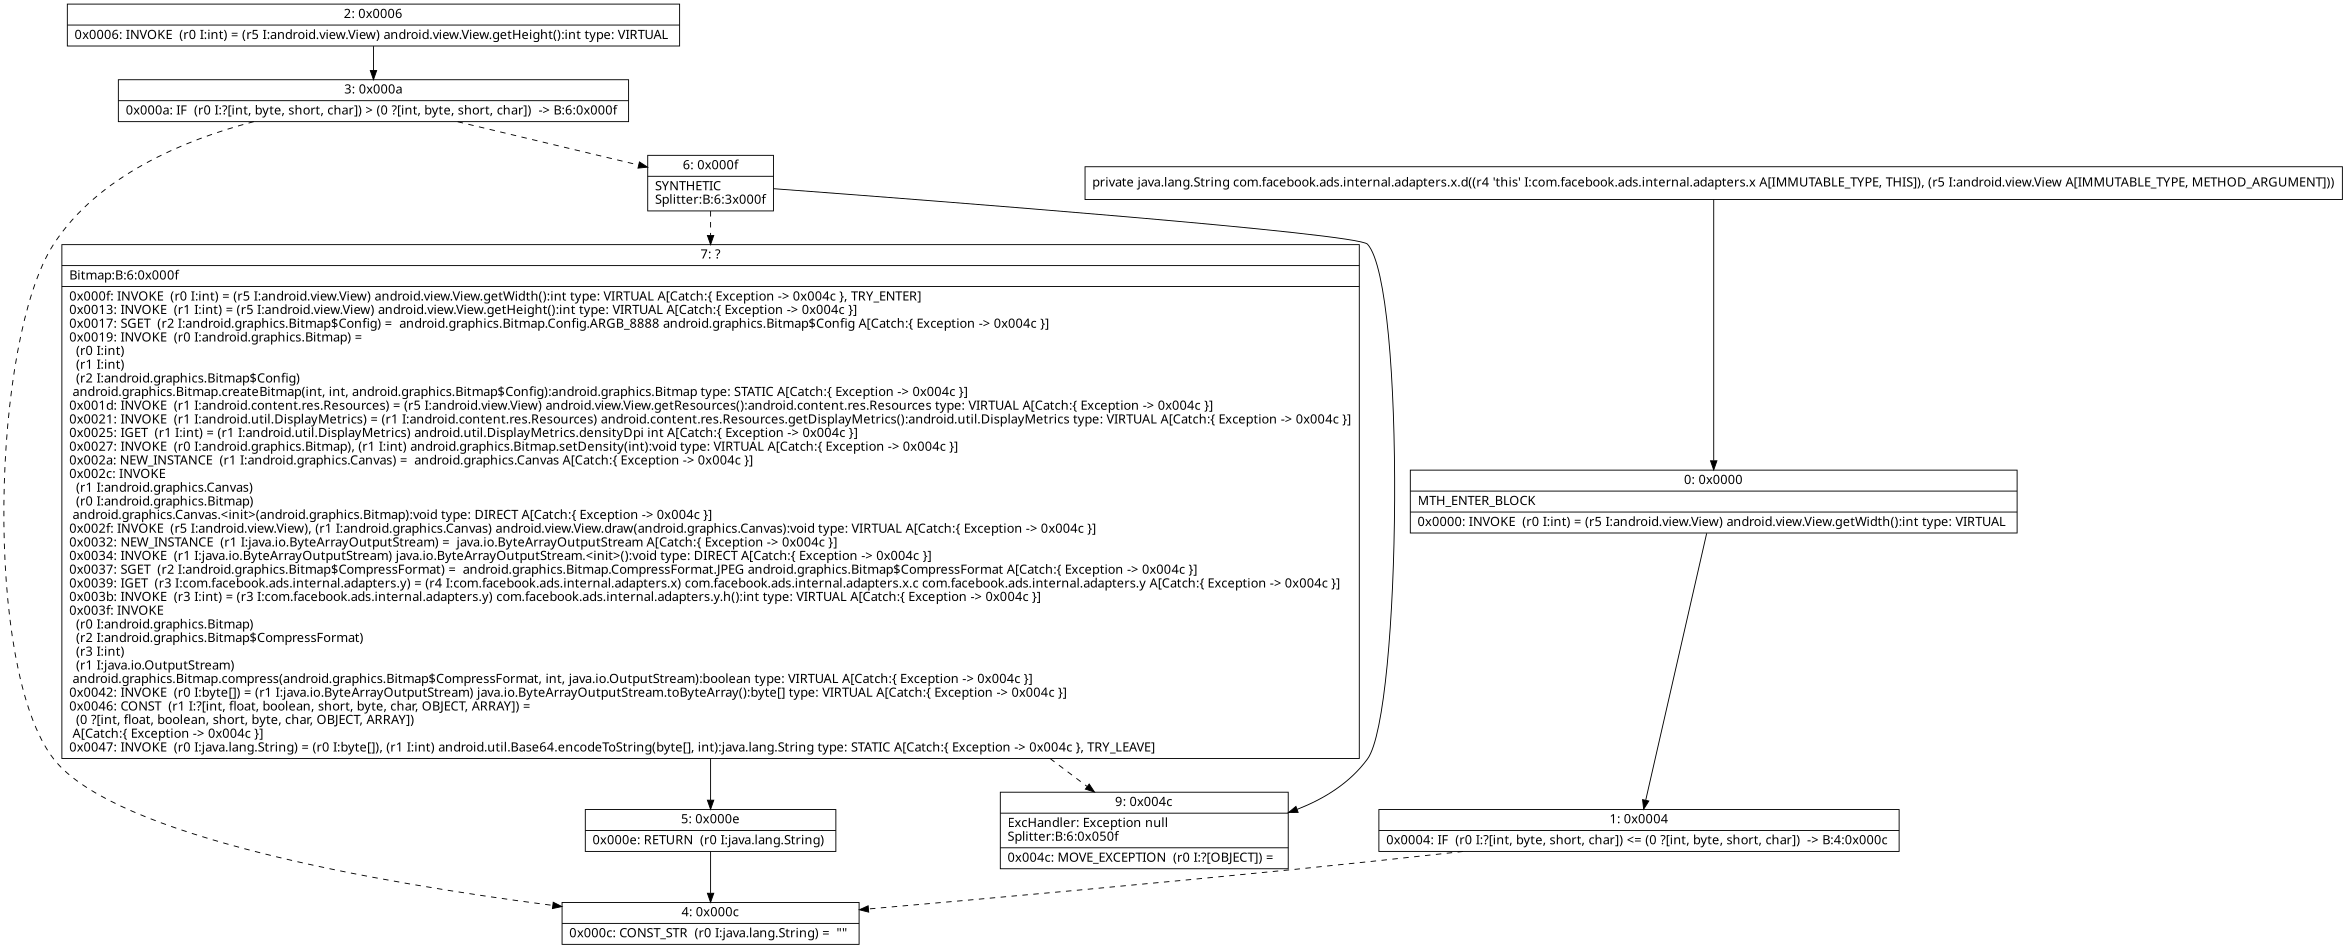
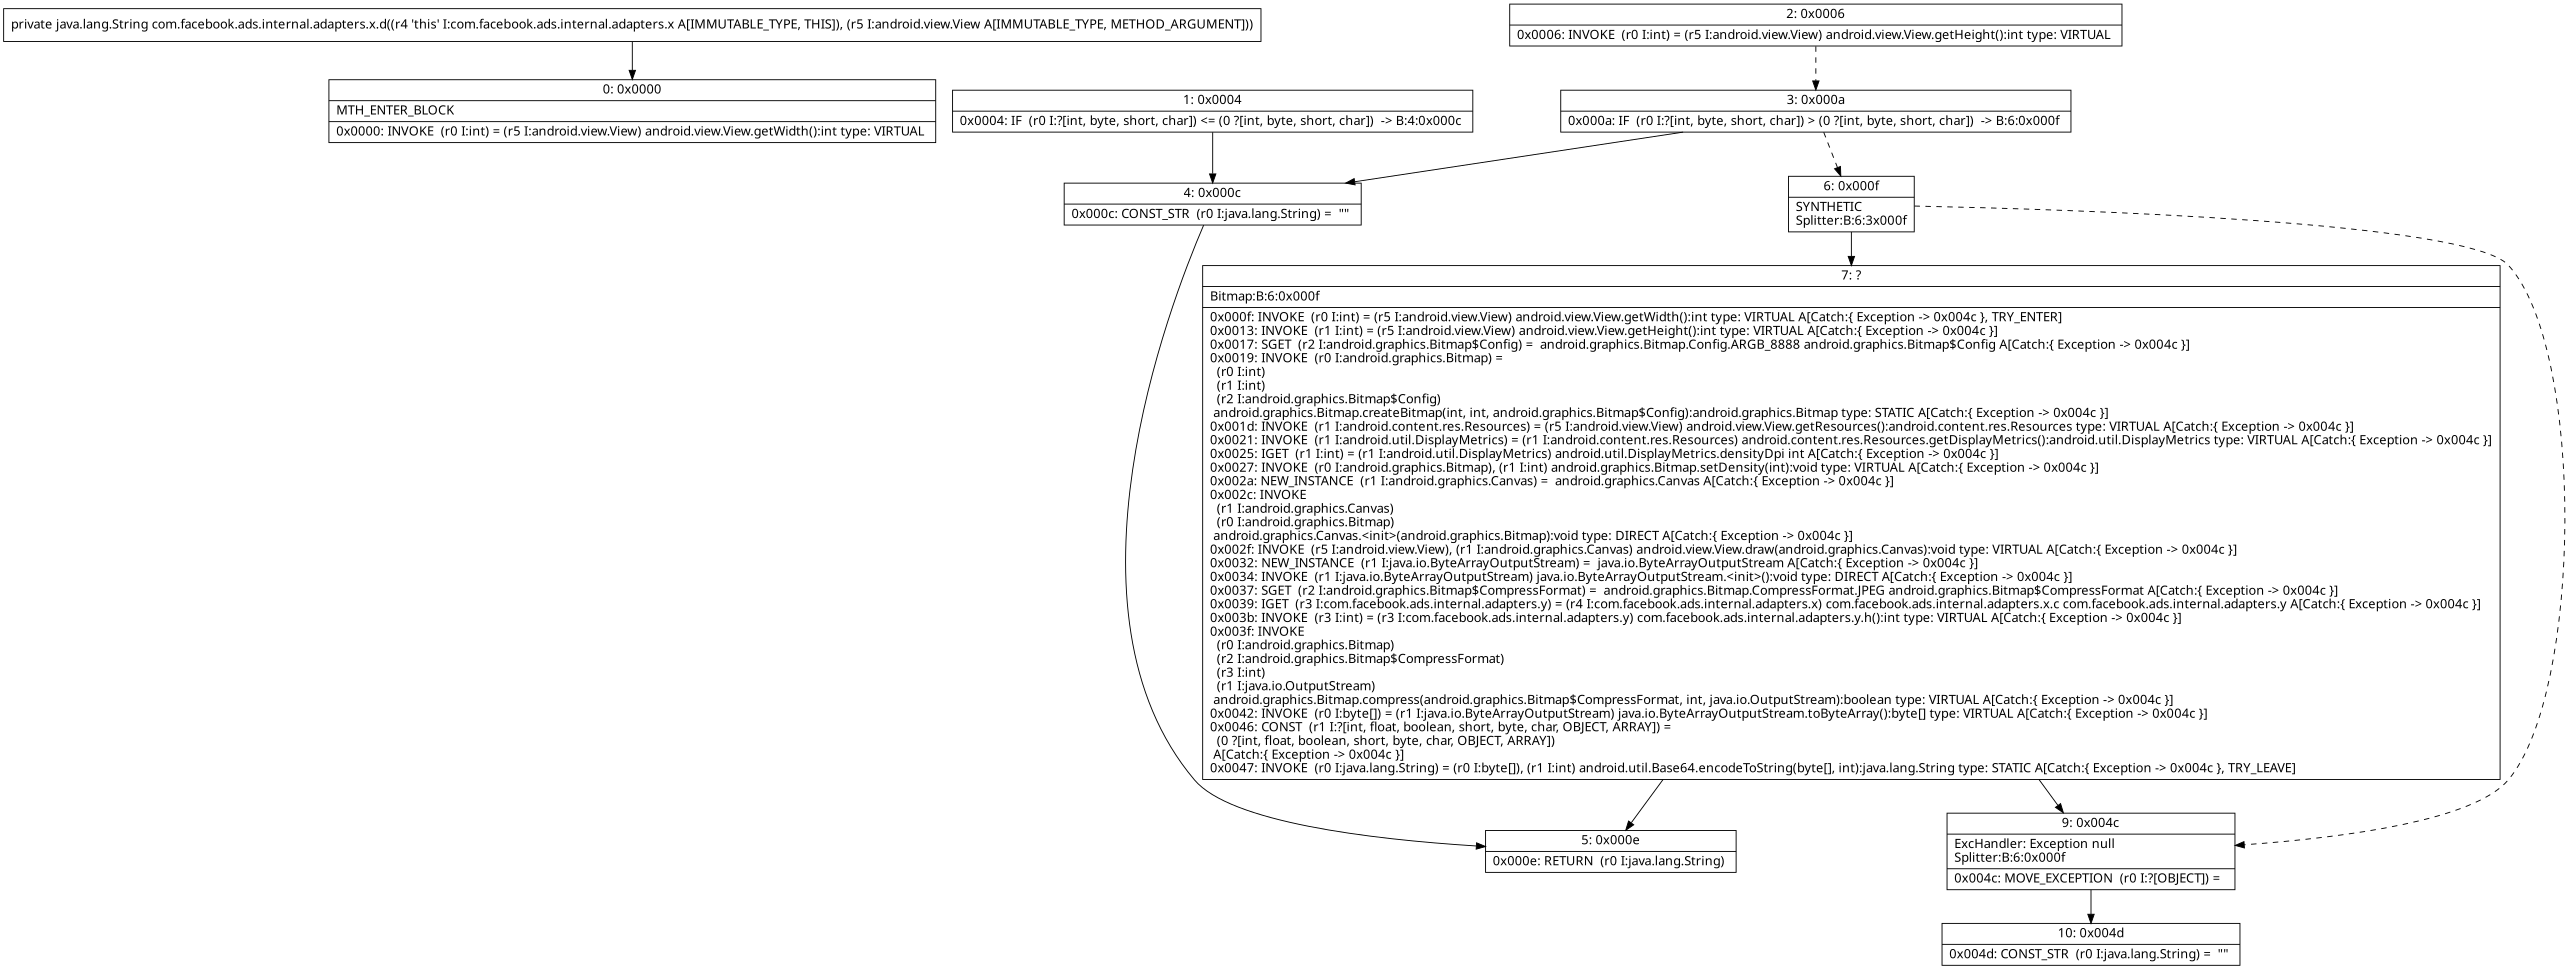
(373, 58) -> (1816, 64)
(711, 223) -> (1851, 244)
(1370, 250) -> (2549, 361)
(14, 645) -> (1519, 157)
(1676, 667) -> none
(1069, 772) -> (2048, 792)
(1063, 837) -> (2010, 858)
(711, 872) -> (1136, 650)
(1166, 882) -> (1213, 153)
none -> (2091, 944)
